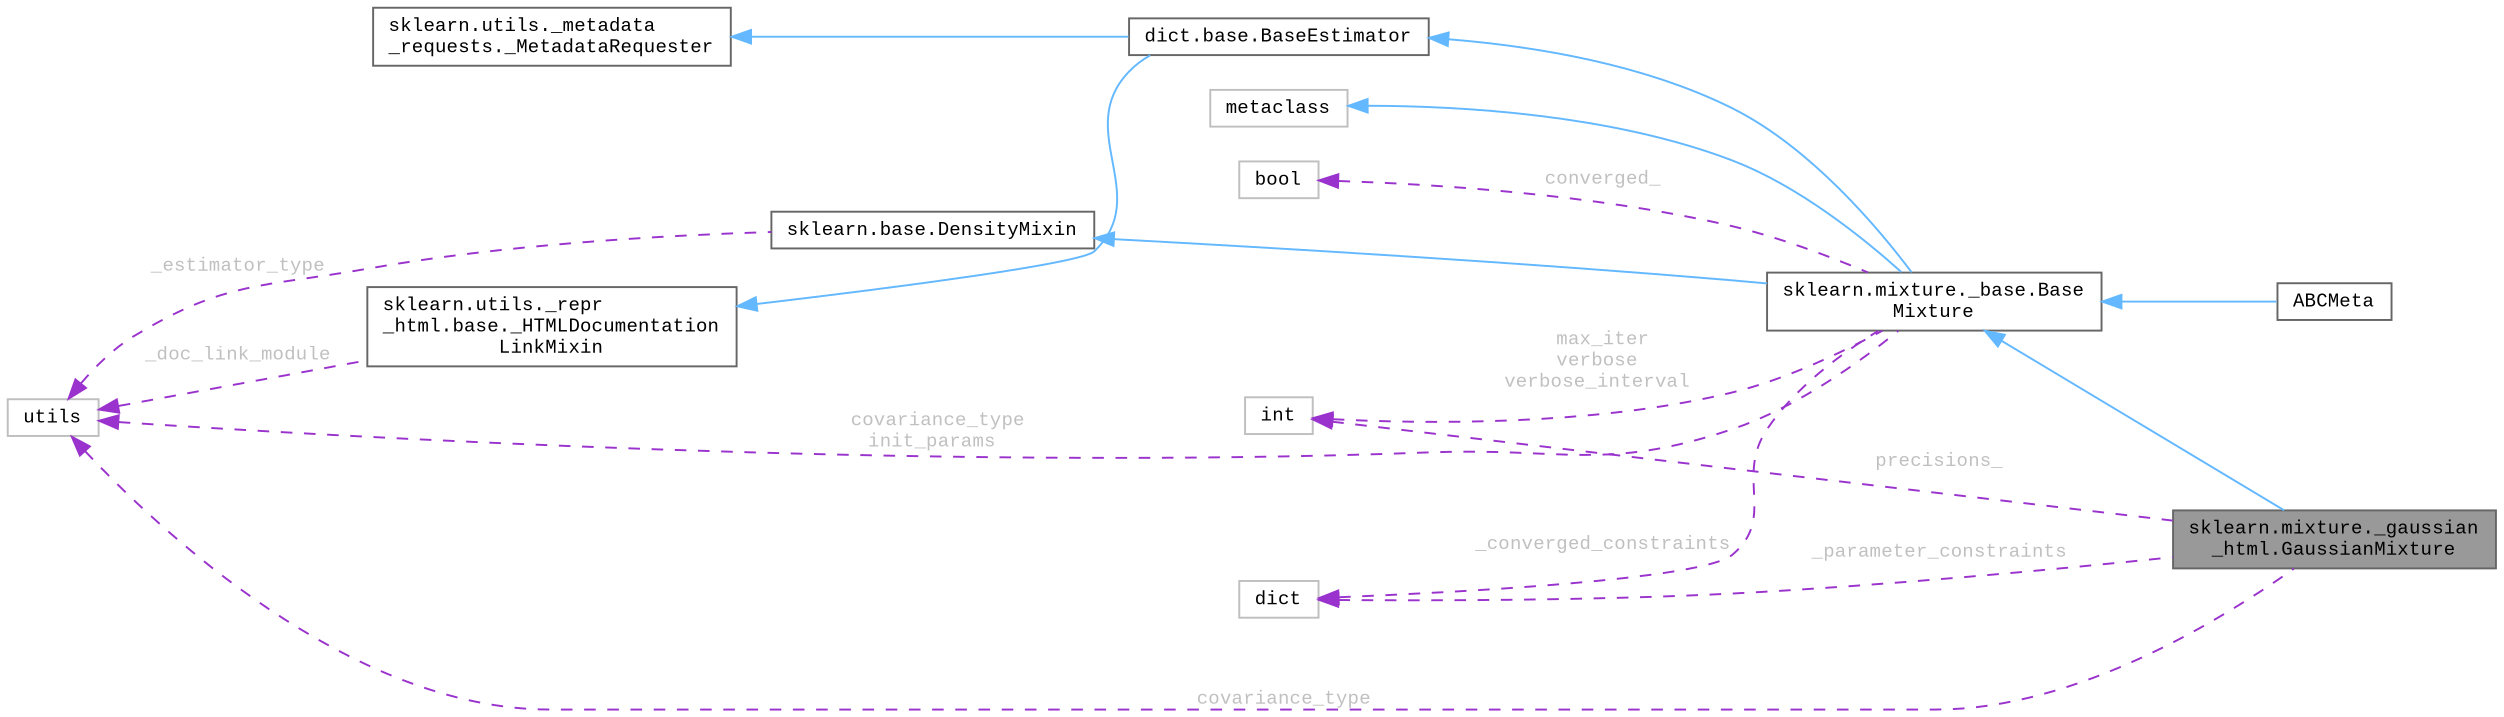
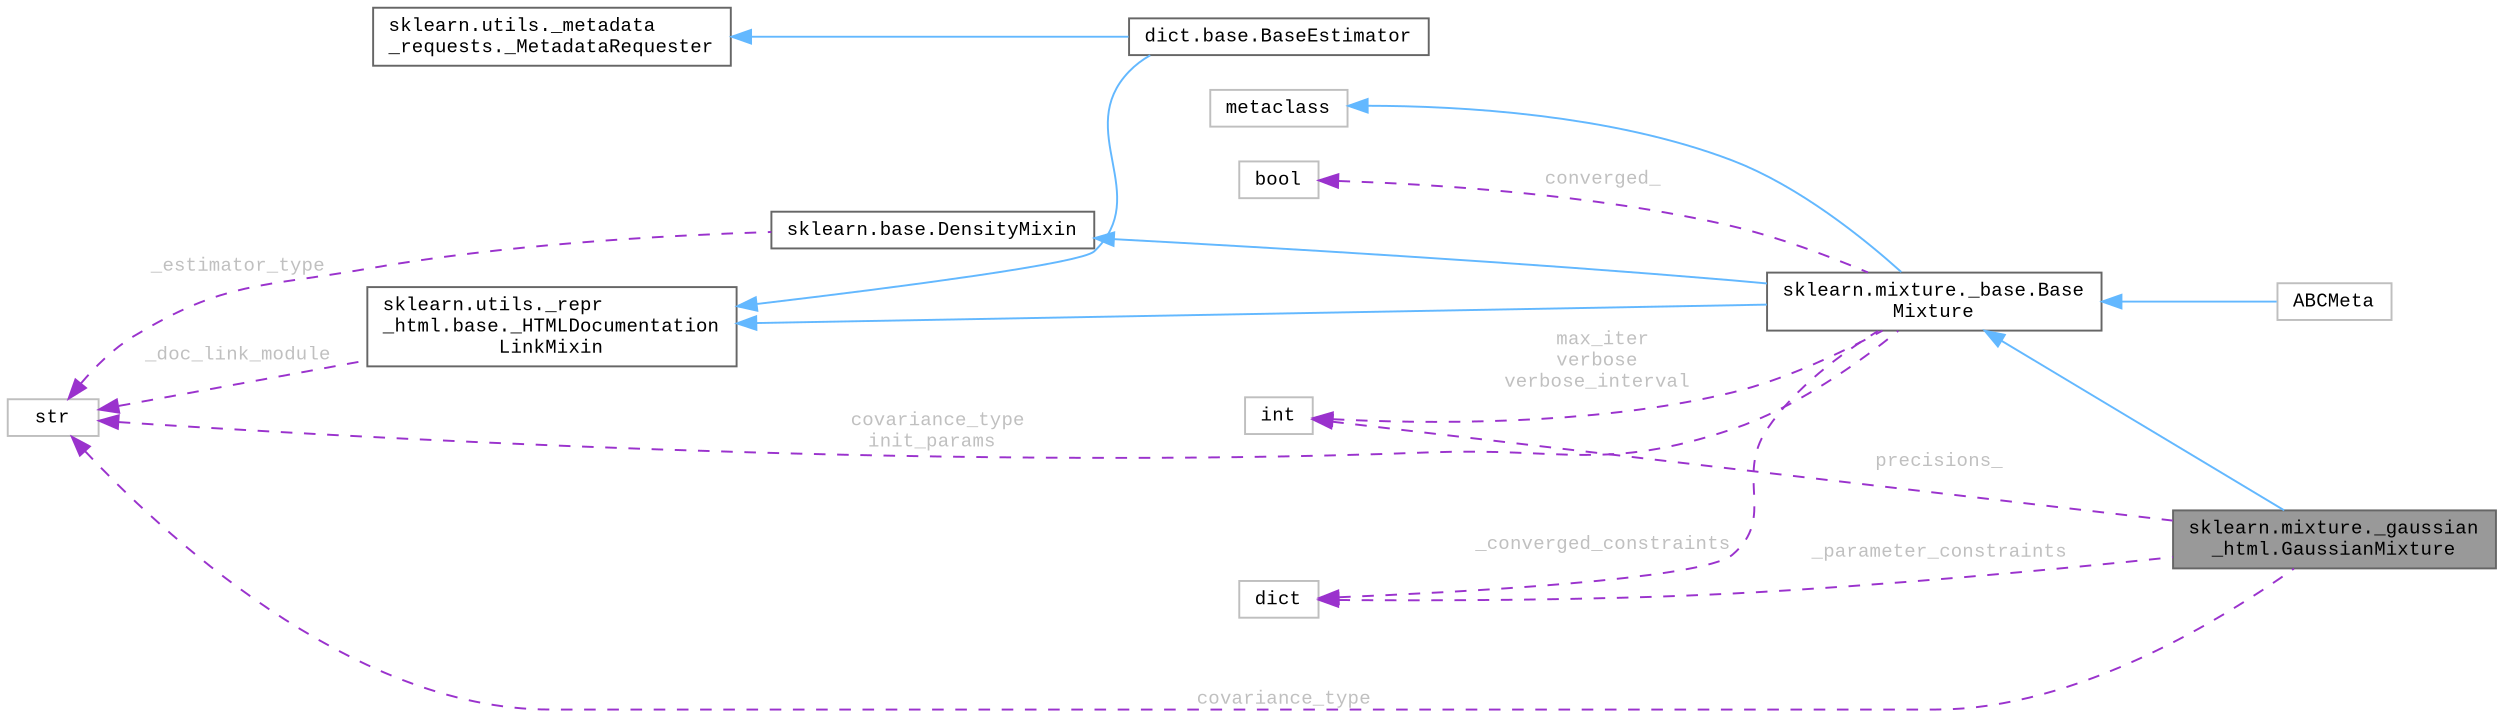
(1710, 98) -> (1262, 314)
(2334, 302) -> (2334, 302)
(53, 418) -> (53, 418)
